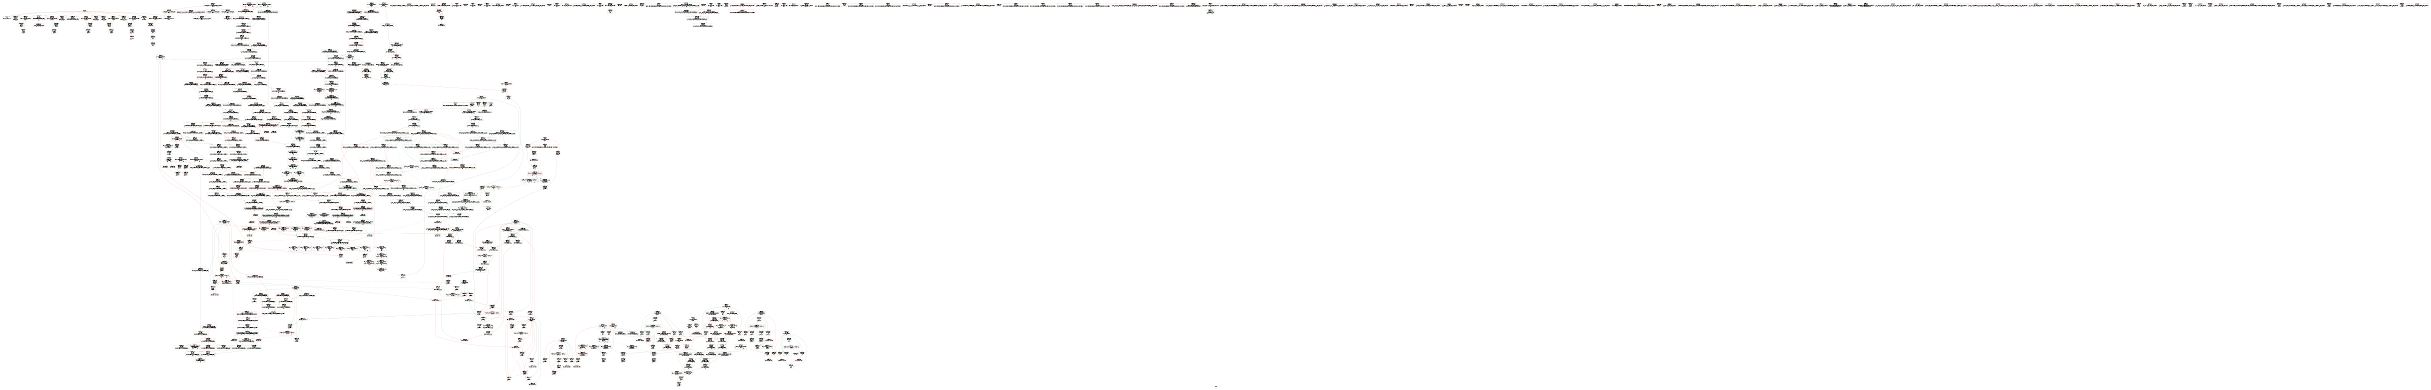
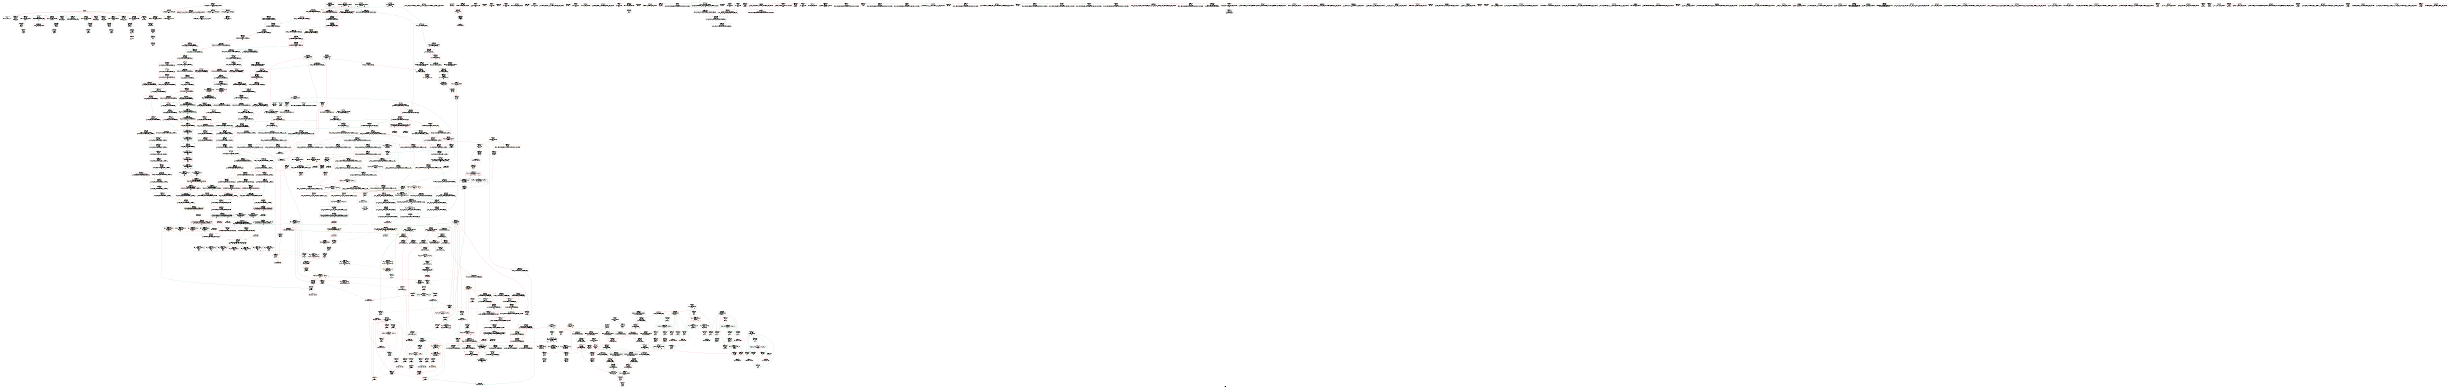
(365, 249) -> none
